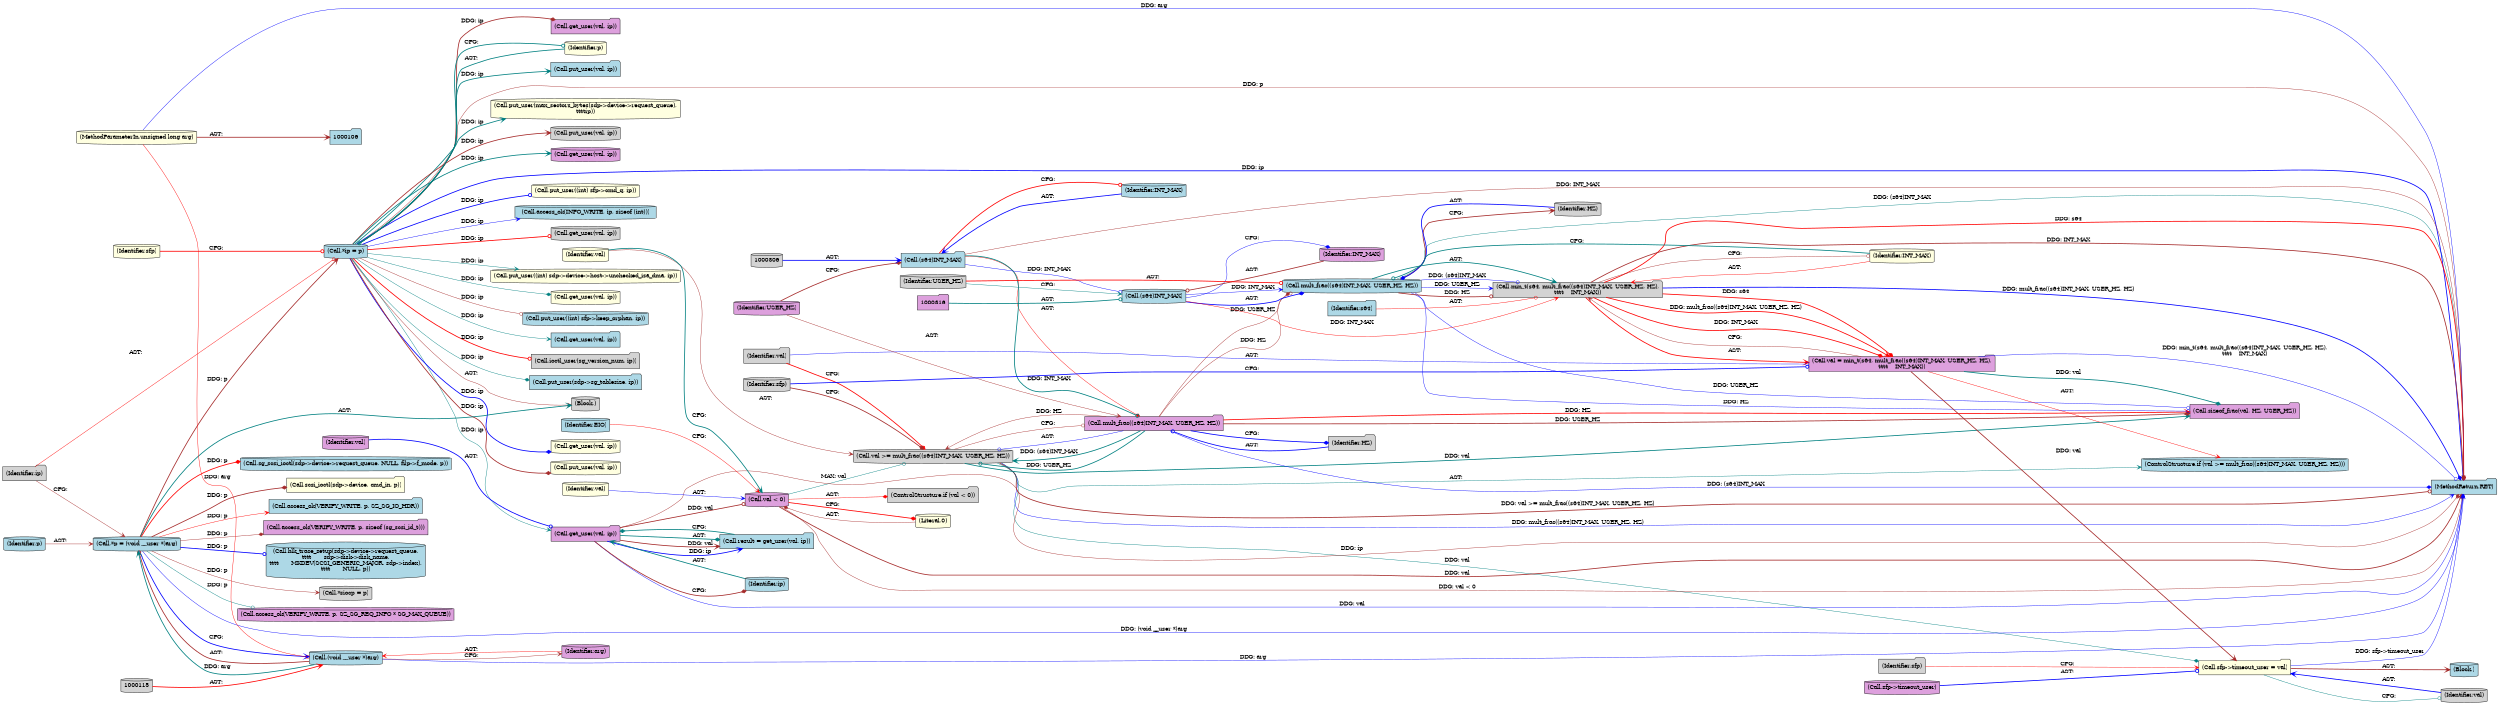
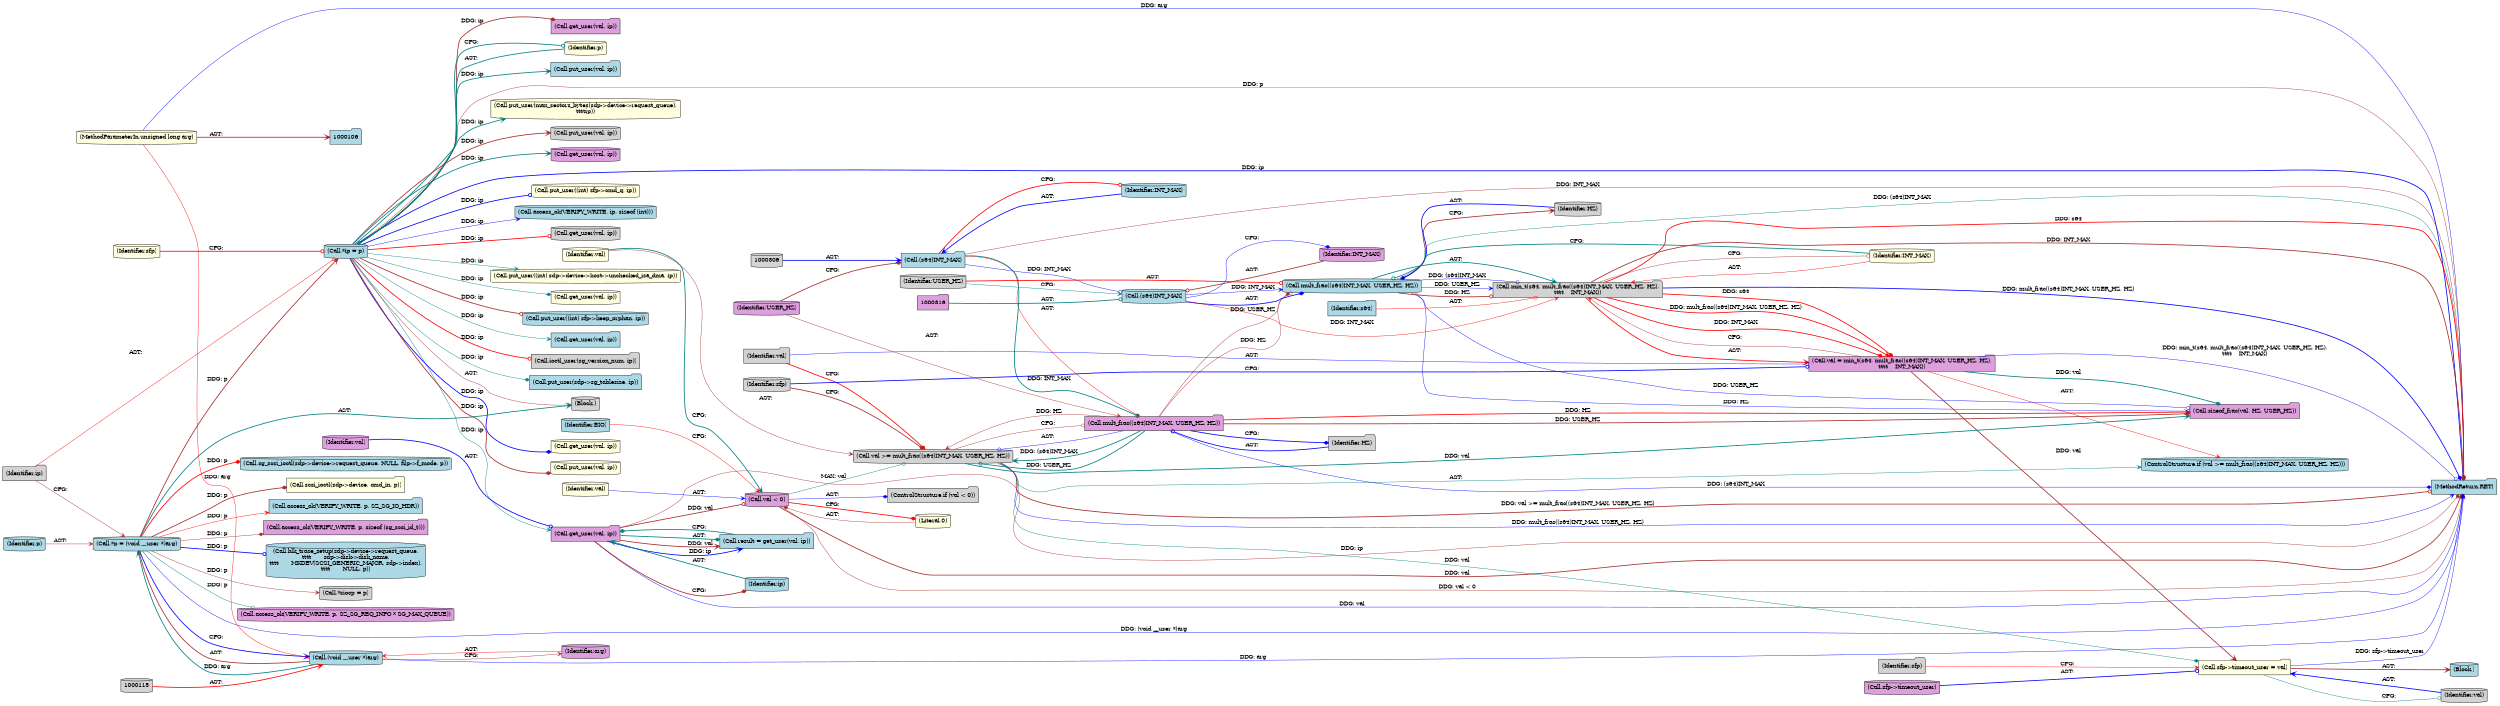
(586, 212) -> (586, 212)
(438, 291) -> (438, 291)
(836, 498) -> (836, 498)
